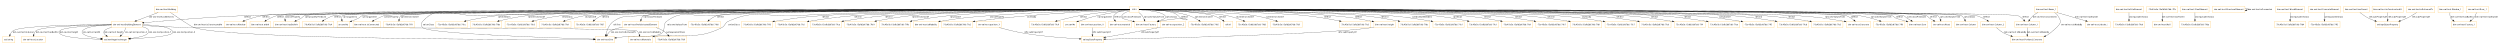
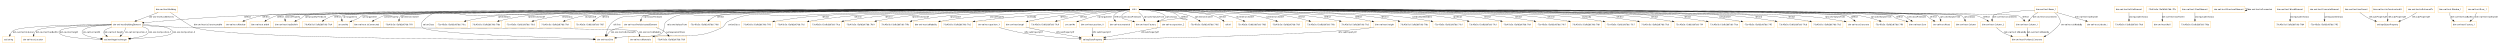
none -> (2012, 12)
none -> (1015, 24)
none -> (1321, 24)
